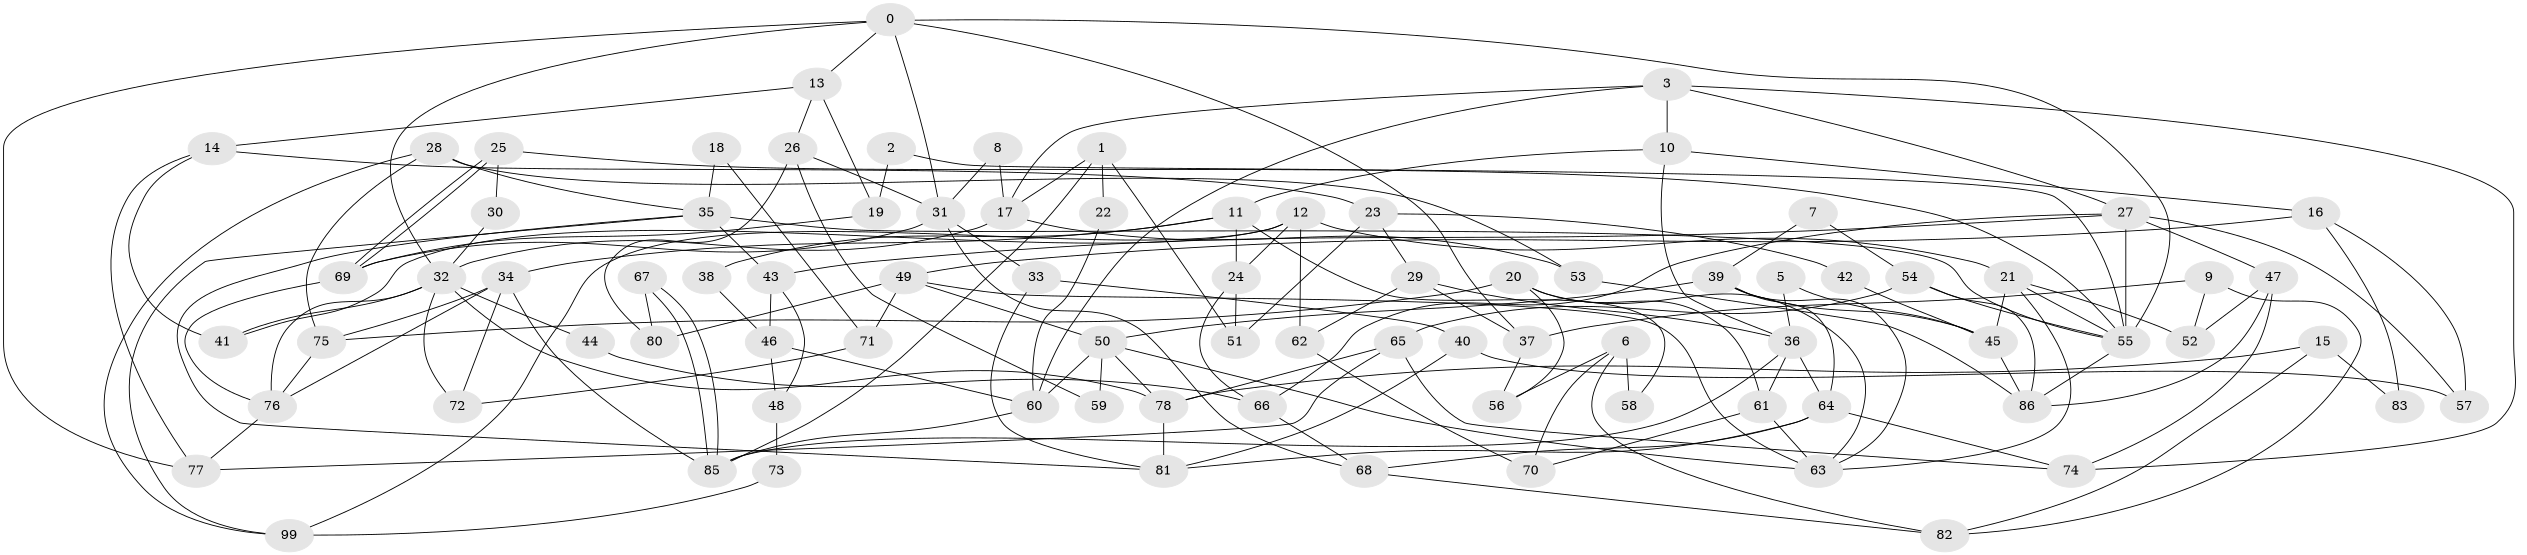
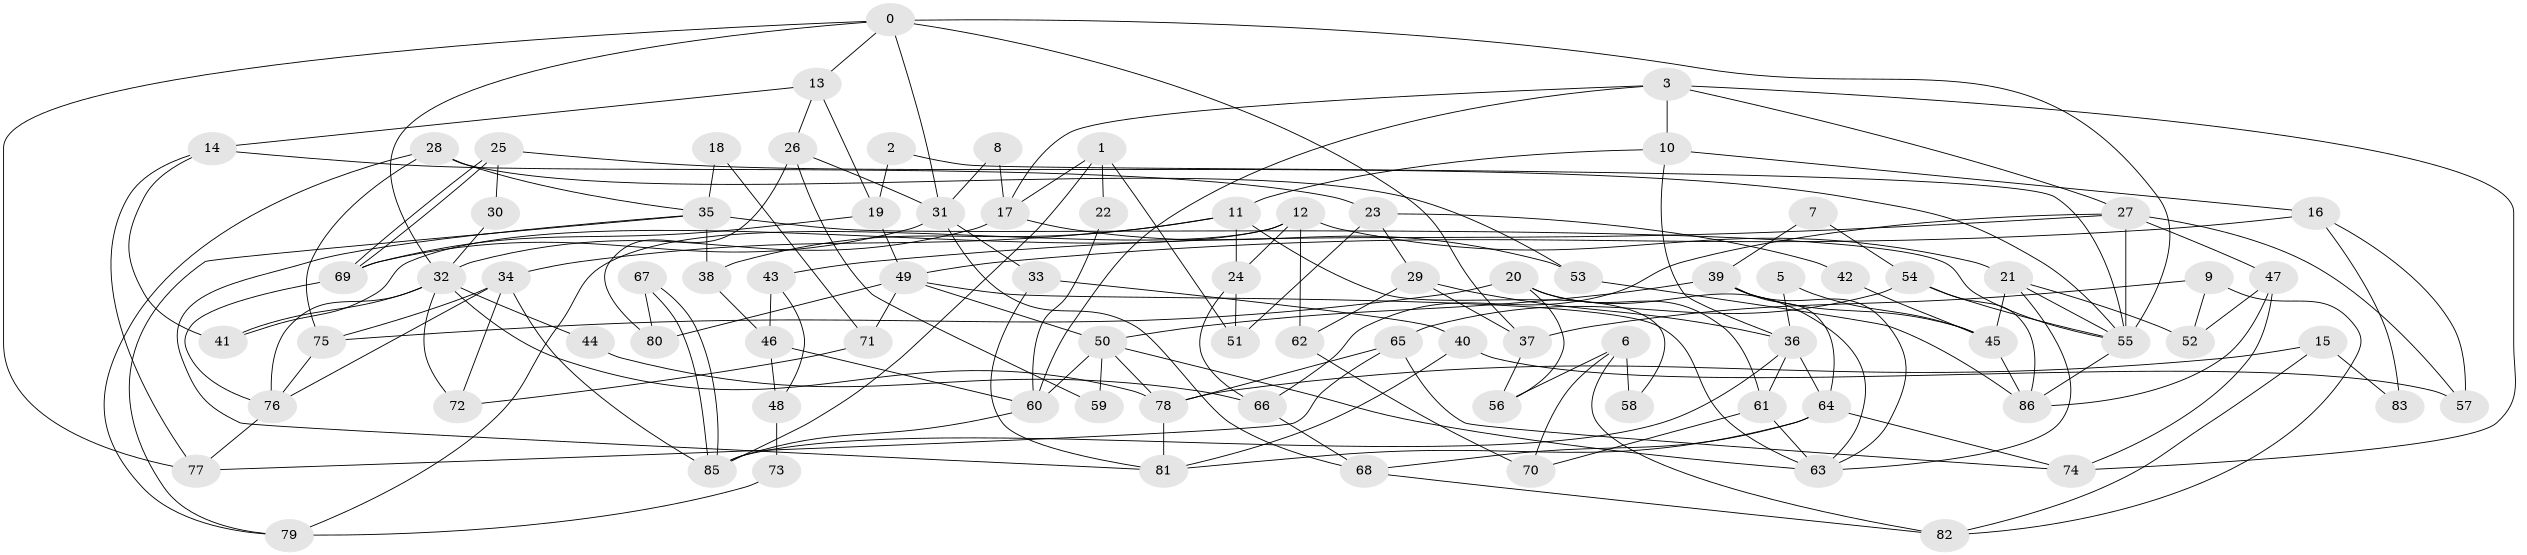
(734, 241) -> (707, 246)
none -> (892, 250)
(289, 536) -> (289, 536)
